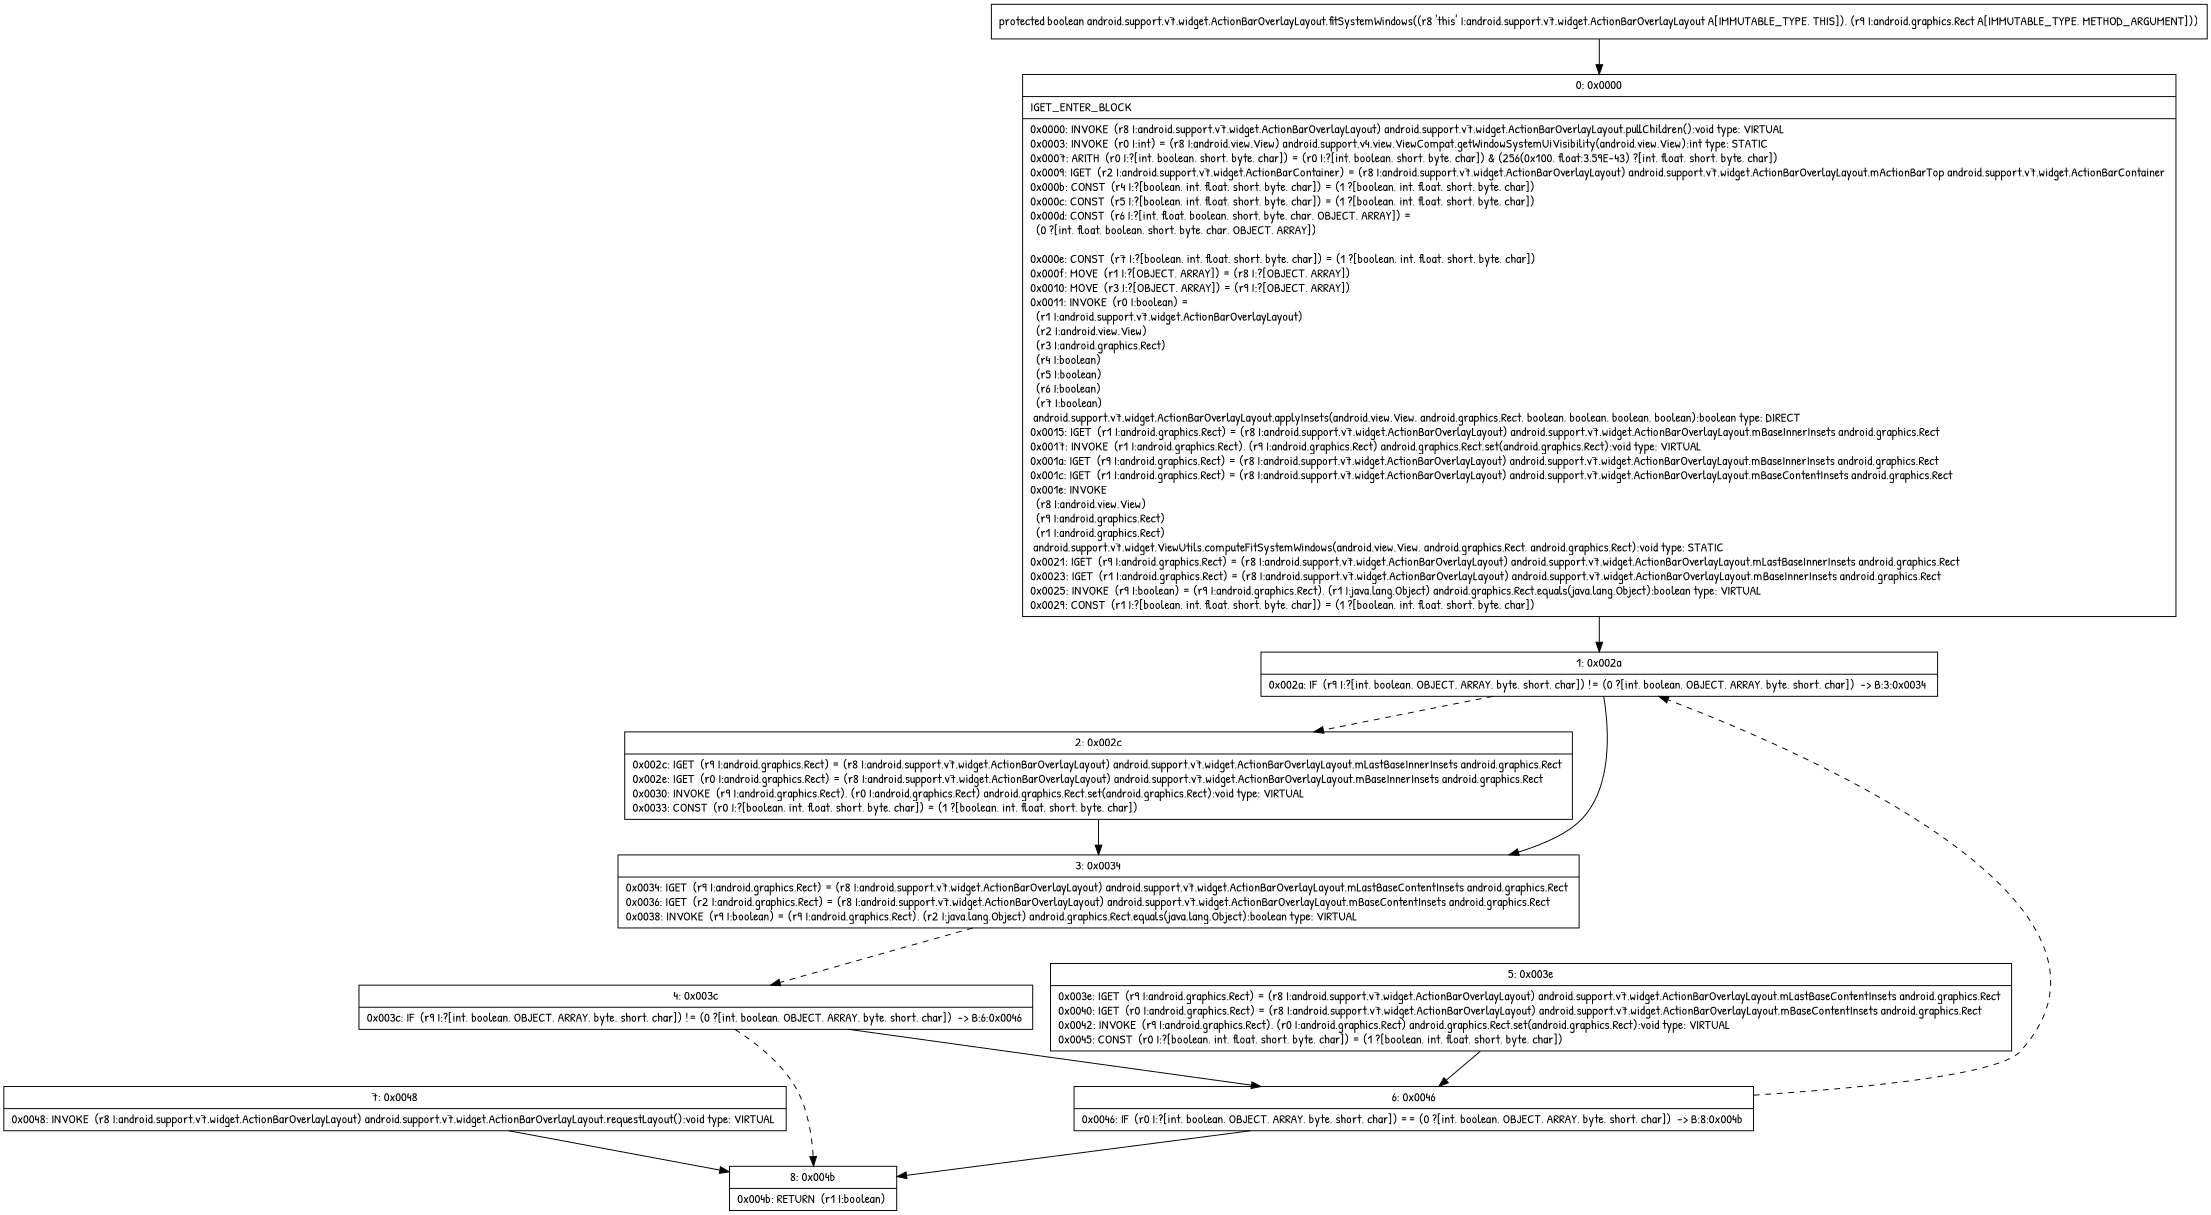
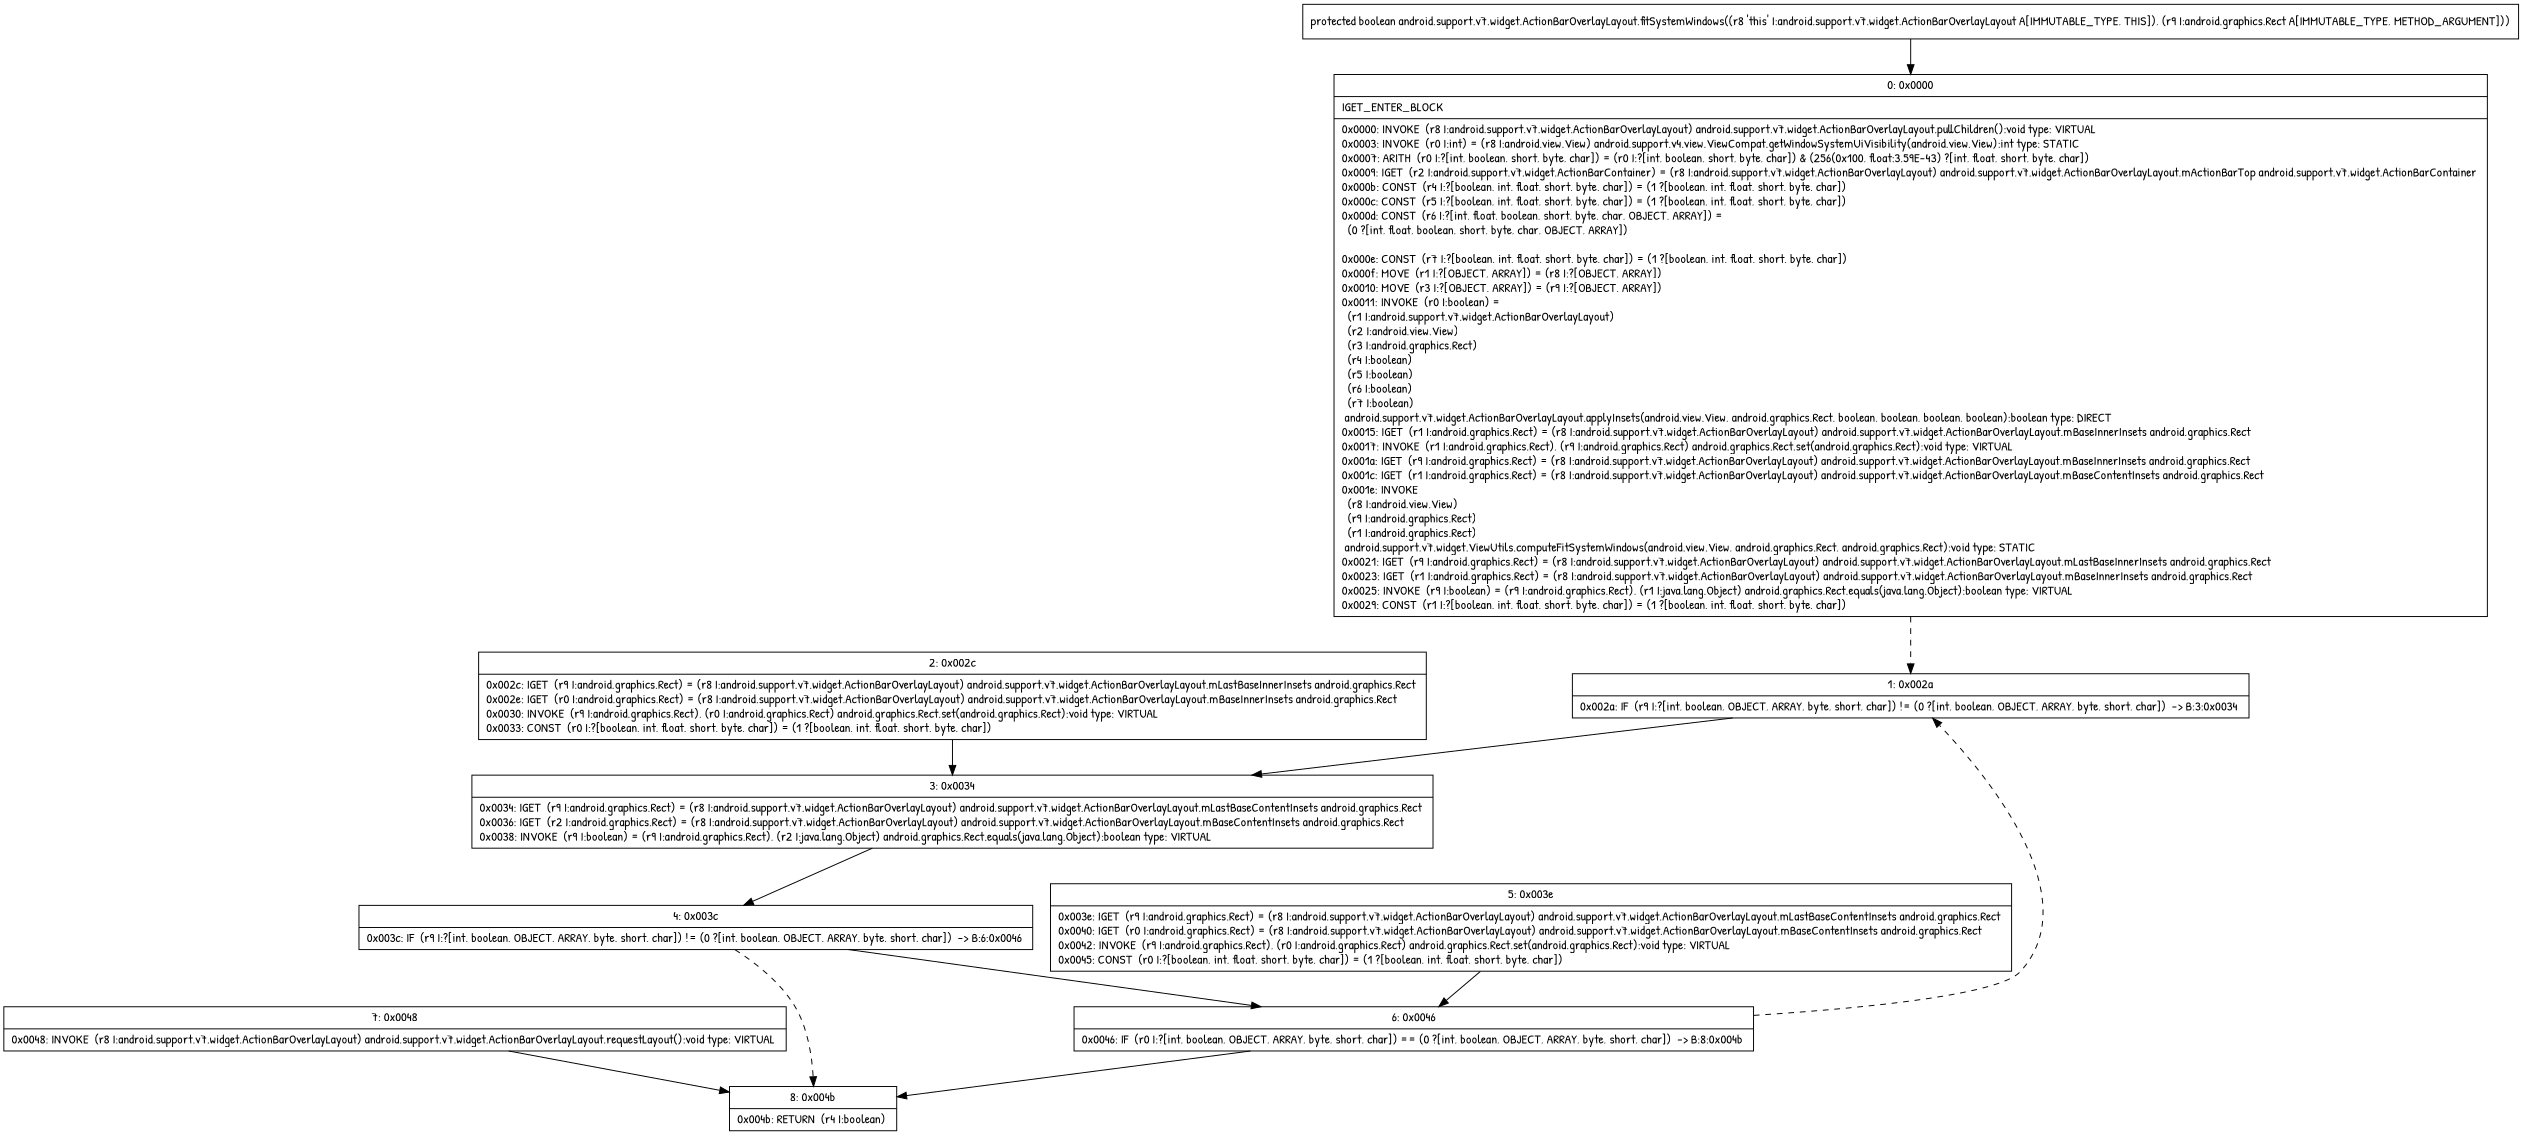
(1599, 629) -> (1911, 640)
(1408, 713) -> none
(876, 955) -> (813, 875)
(813, 1199) -> (813, 1119)
